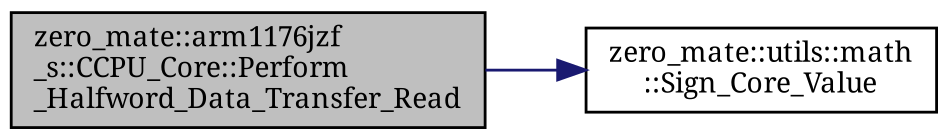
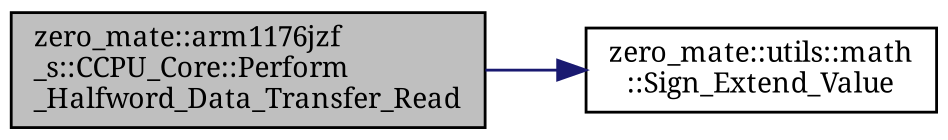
(761, 70) -> (761, 70)
